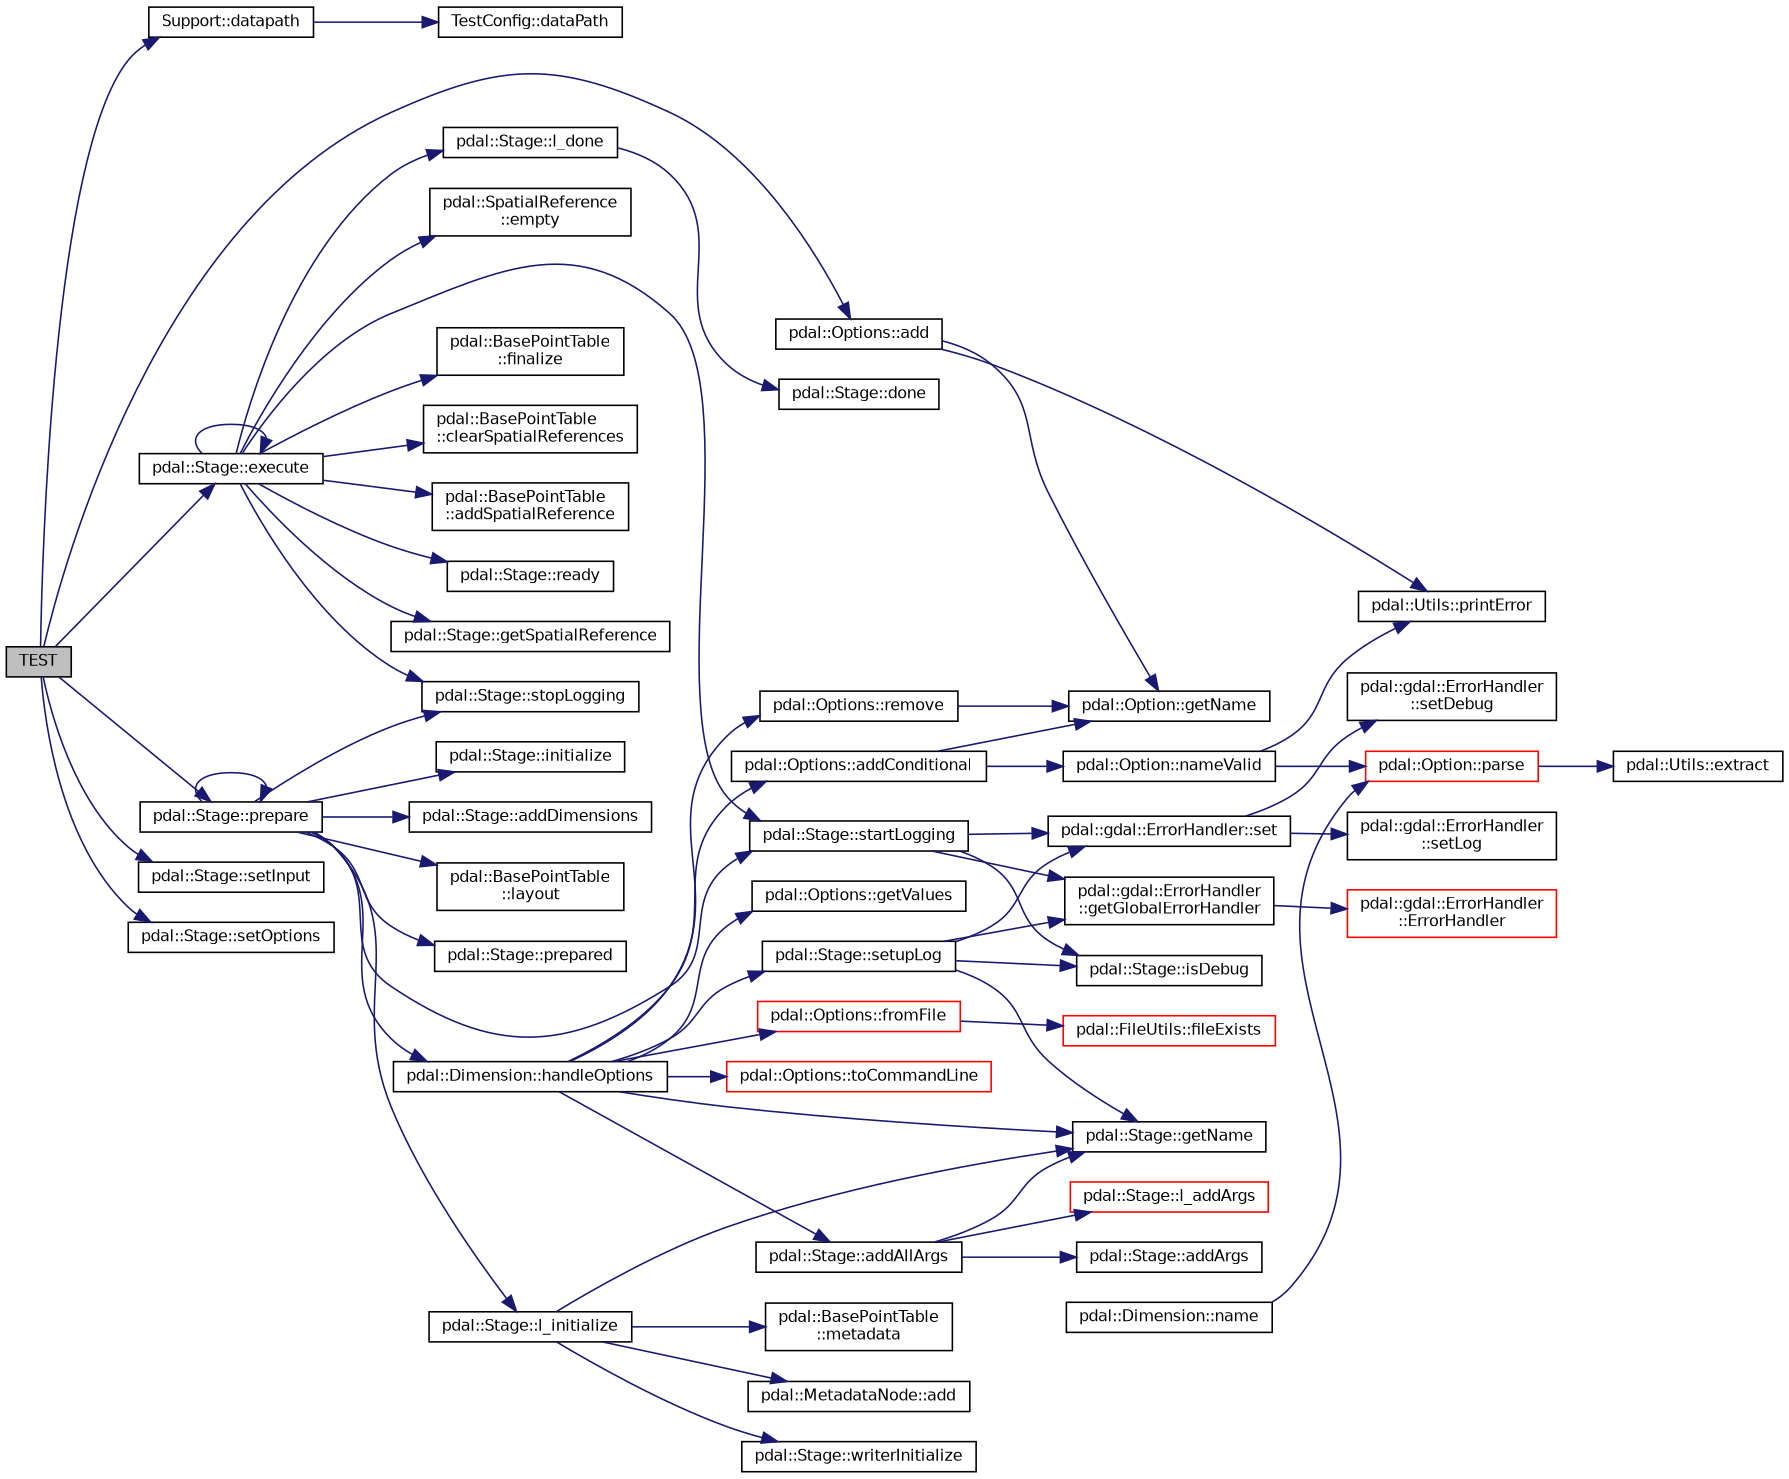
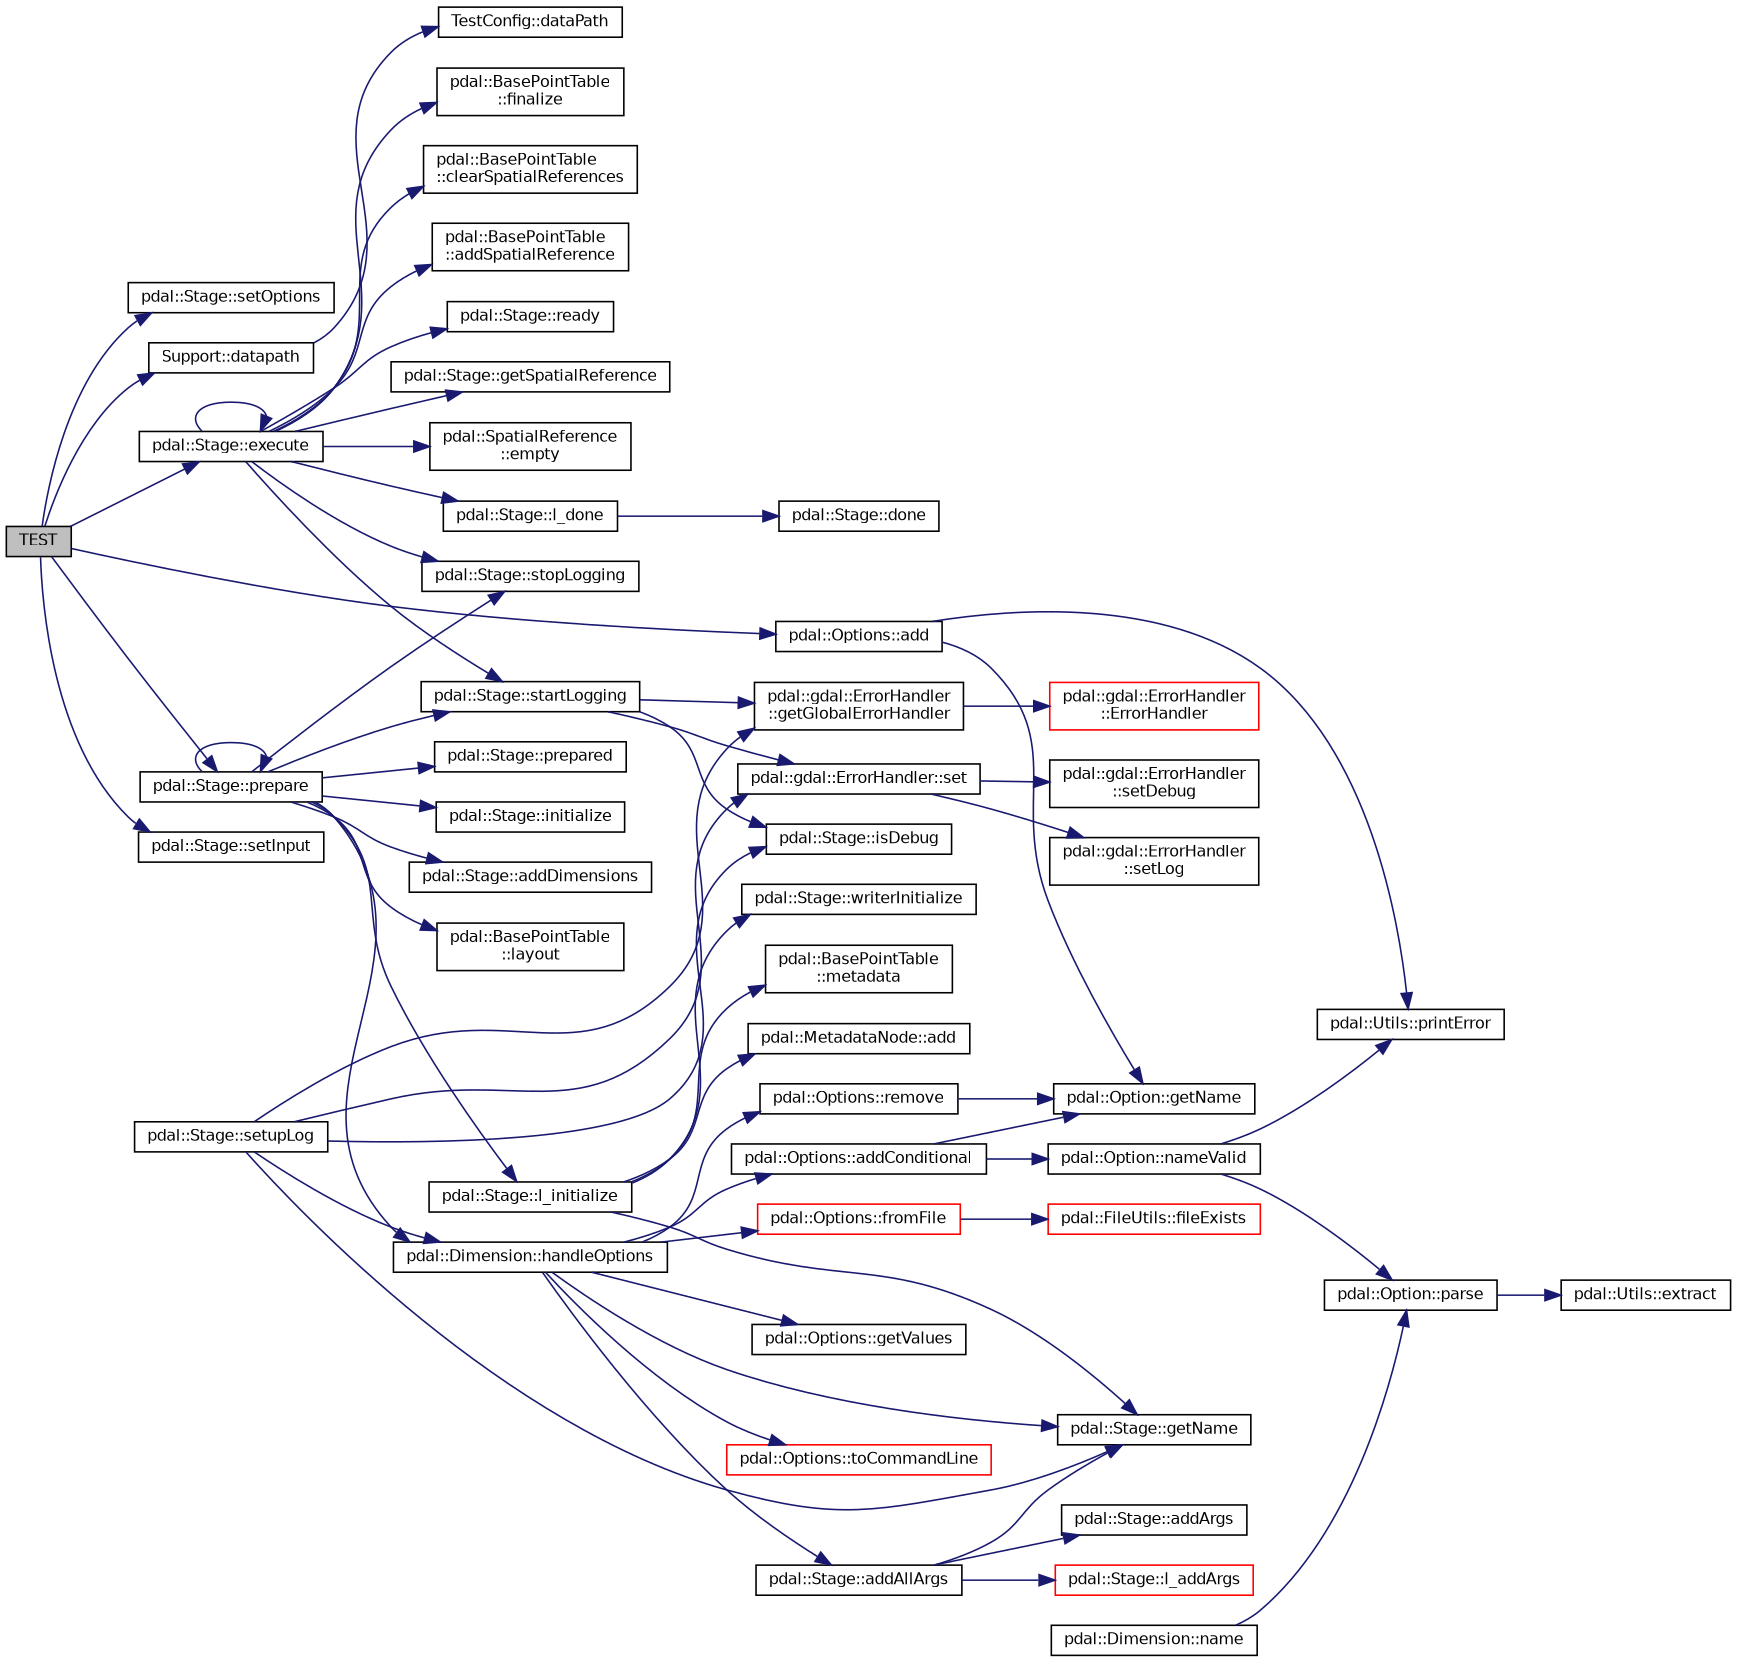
(1452, 766) -> (1411, 1295)
(704, 1004) -> (336, 1202)
